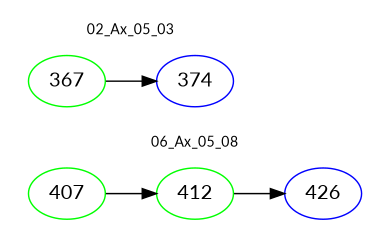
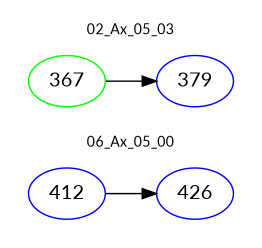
(195, 81) -> (195, 81)
(195, 143) -> (131, 143)
(67, 194) -> none
(195, 194) -> (67, 194)
